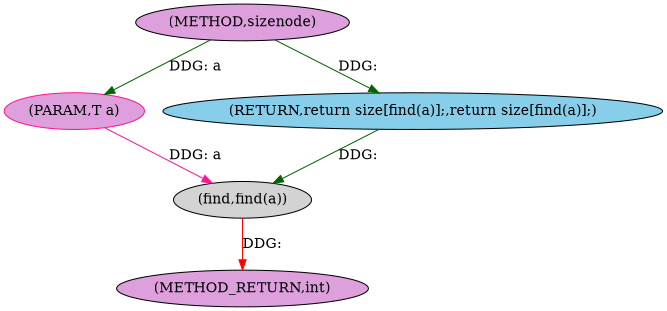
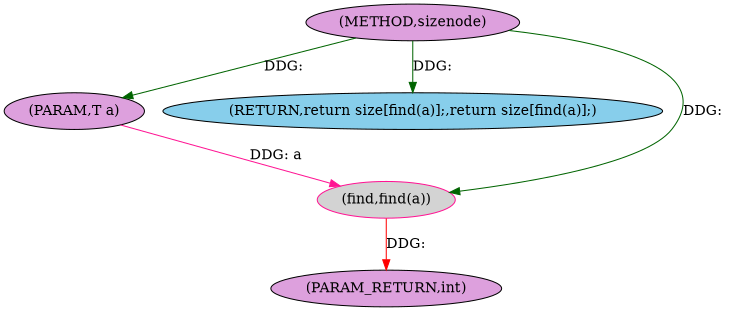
(196, 67) -> (286, 67)
(74, 111) -> (74, 111)
(330, 154) -> (673, 127)
(243, 200) -> (386, 200)
(243, 289) -> (386, 289)
